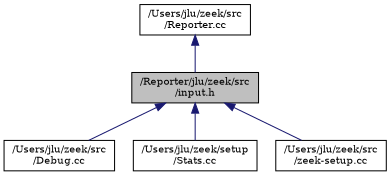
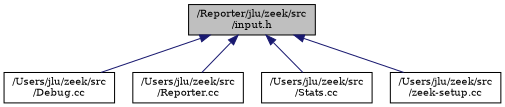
(195, 59) -> (216, 57)
(195, 156) -> (317, 88)
